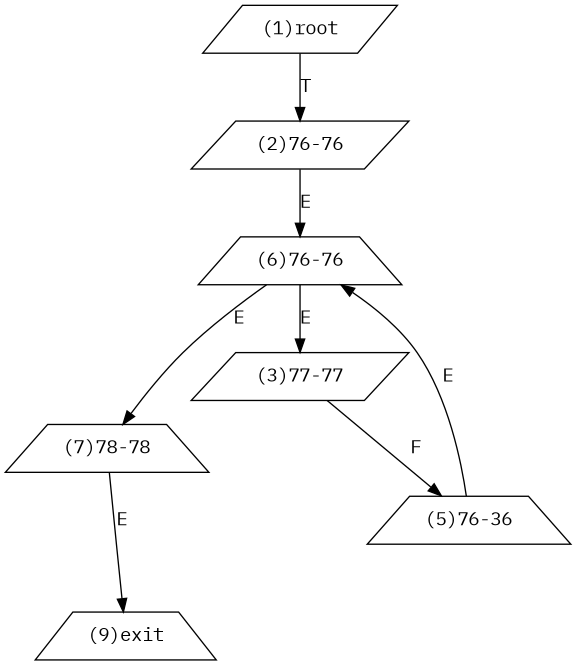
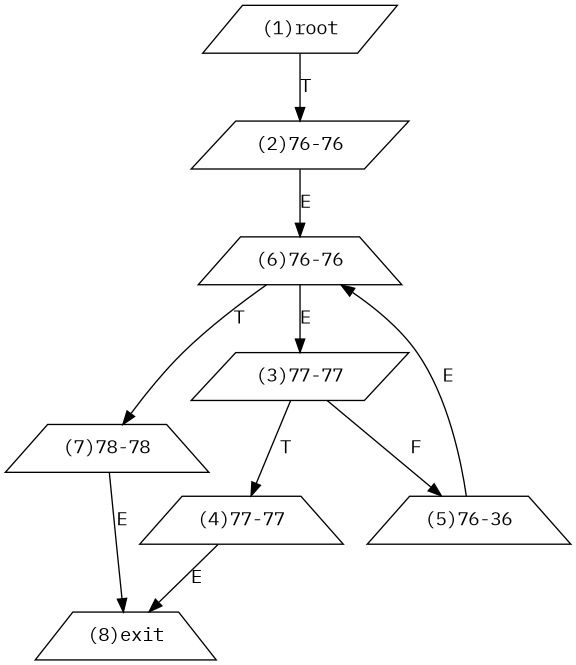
(240, 319) -> (240, 319)
none -> (241, 520)
(126, 636) -> (126, 636)
